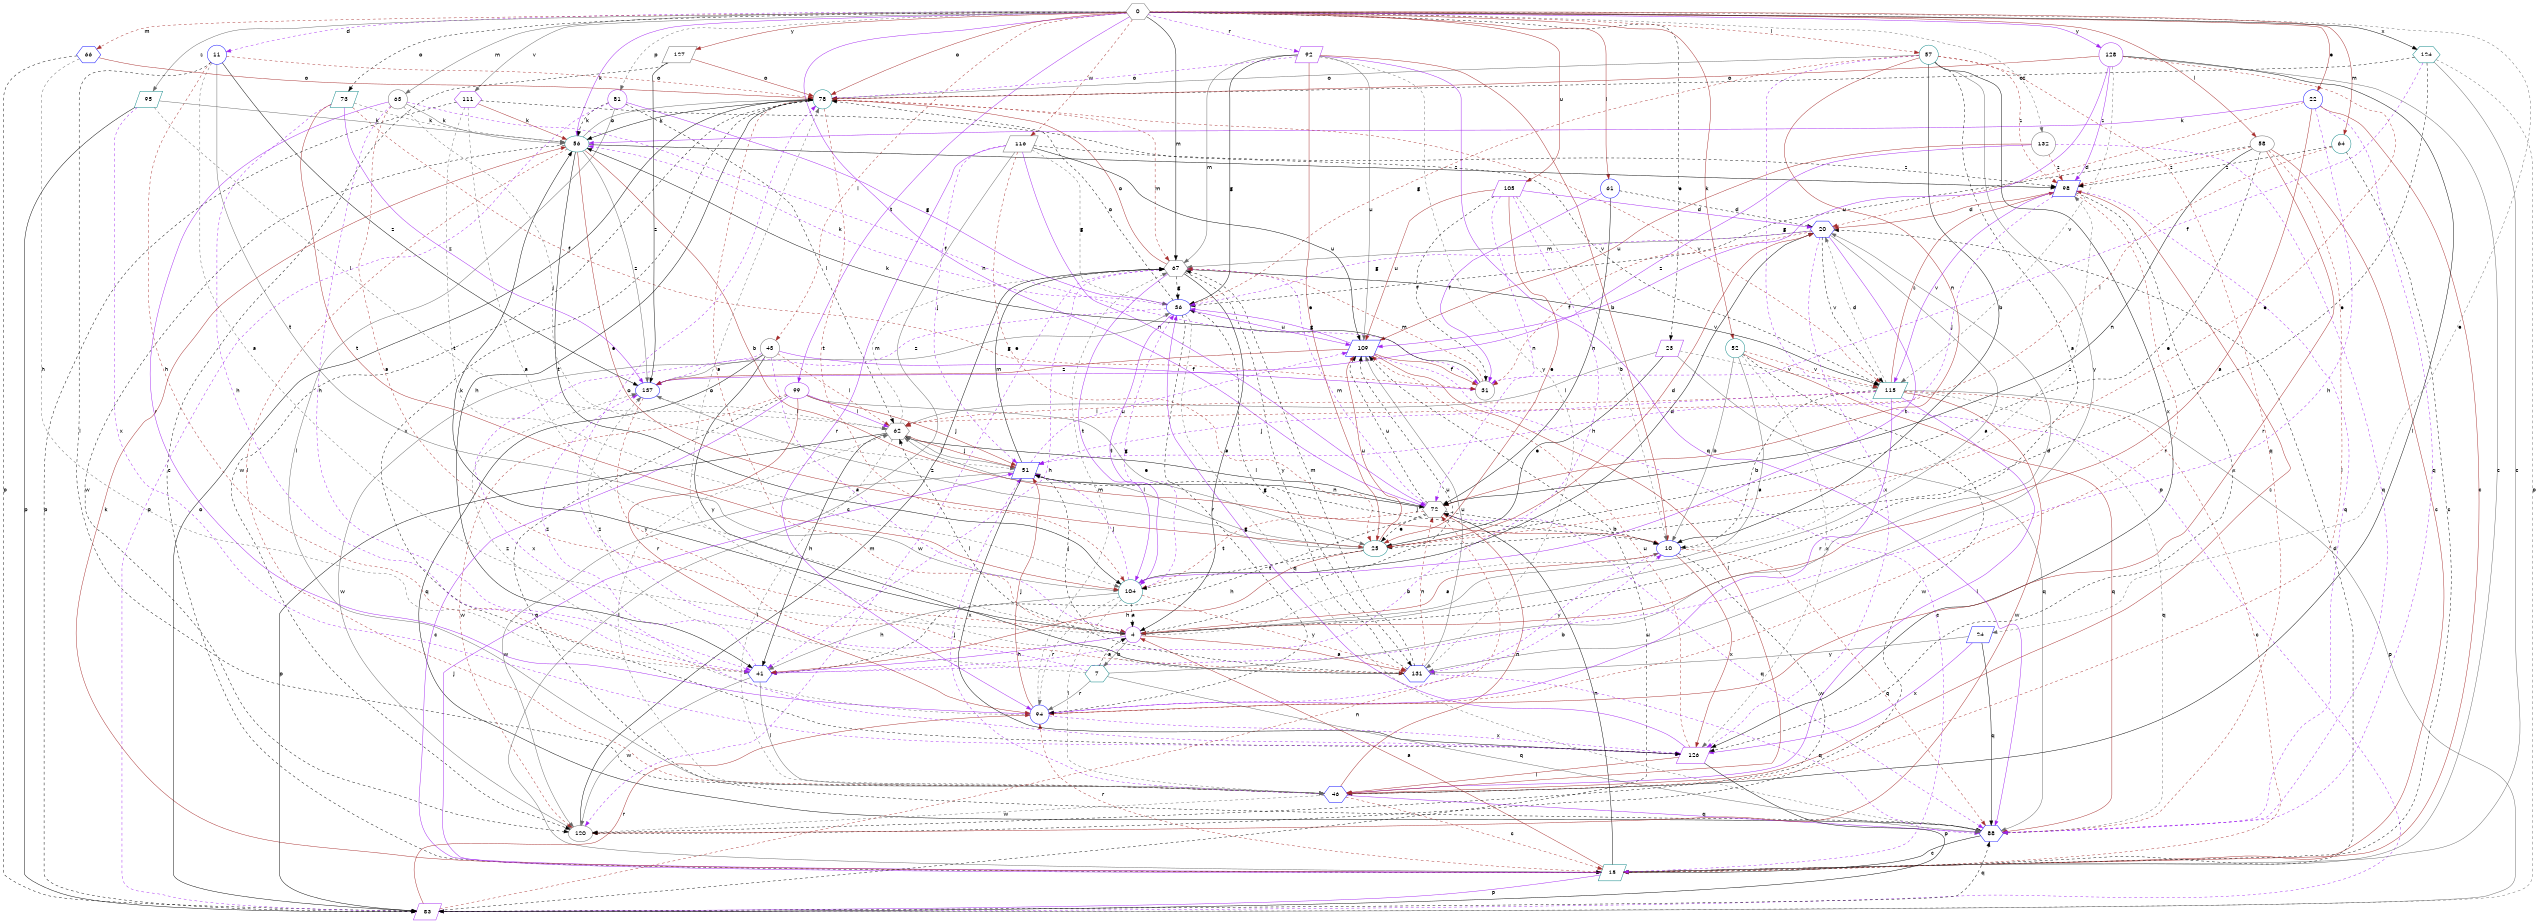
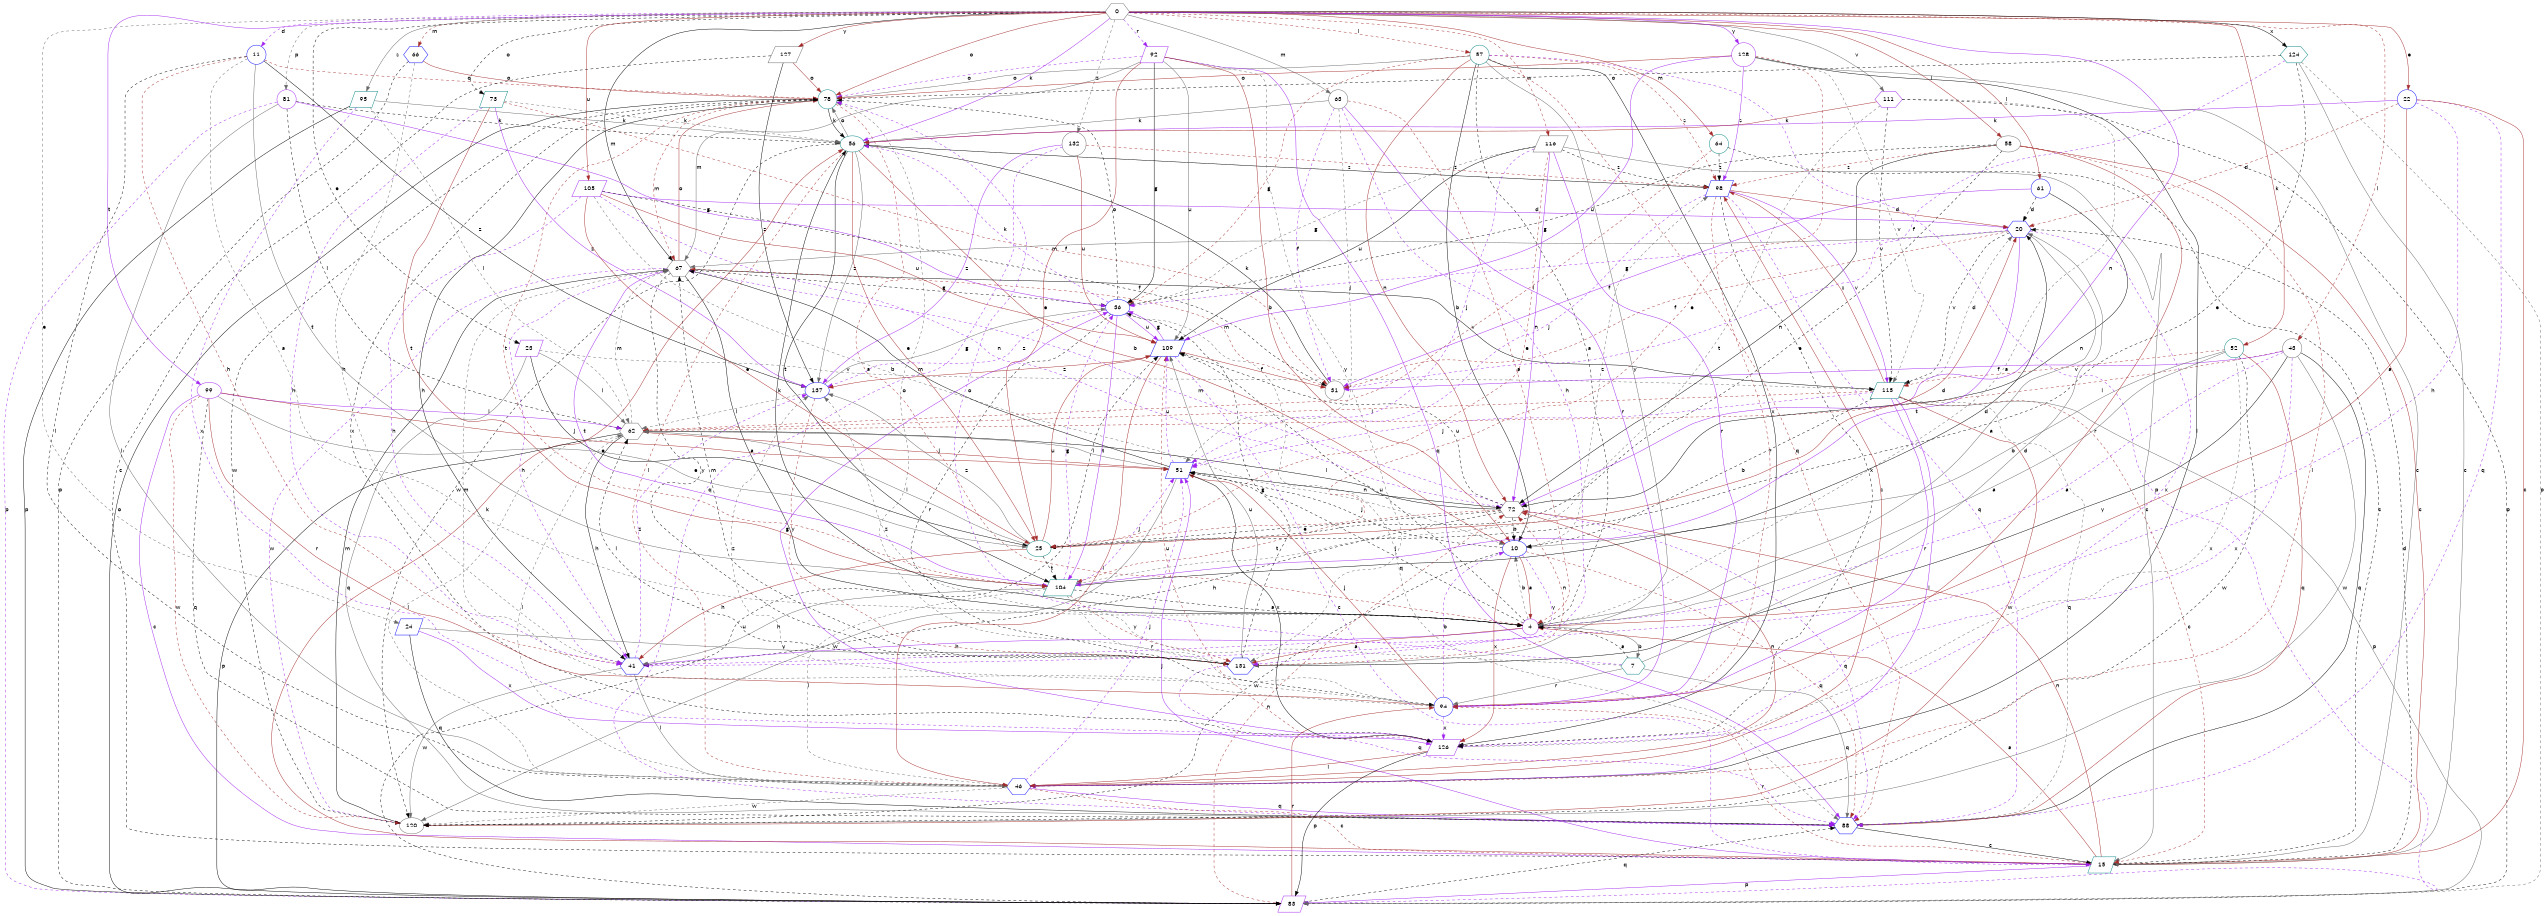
(1386, 138) -> none
(1130, 592) -> (1061, 588)
(1583, 660) -> (1897, 583)
